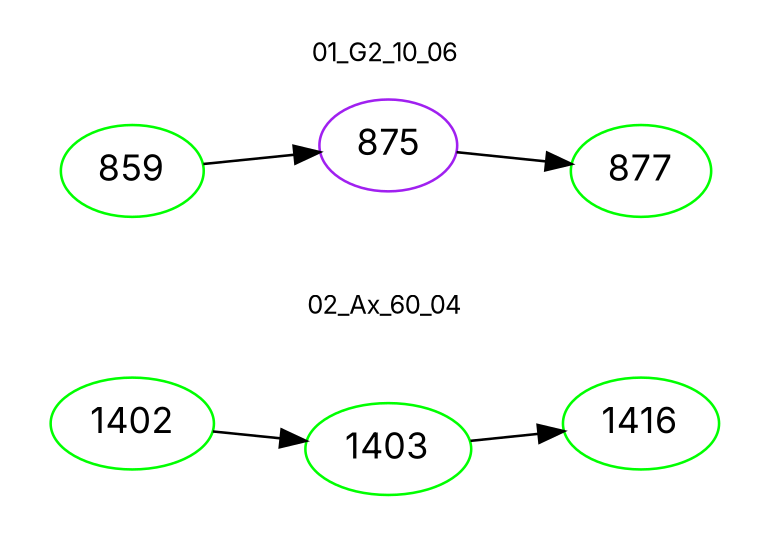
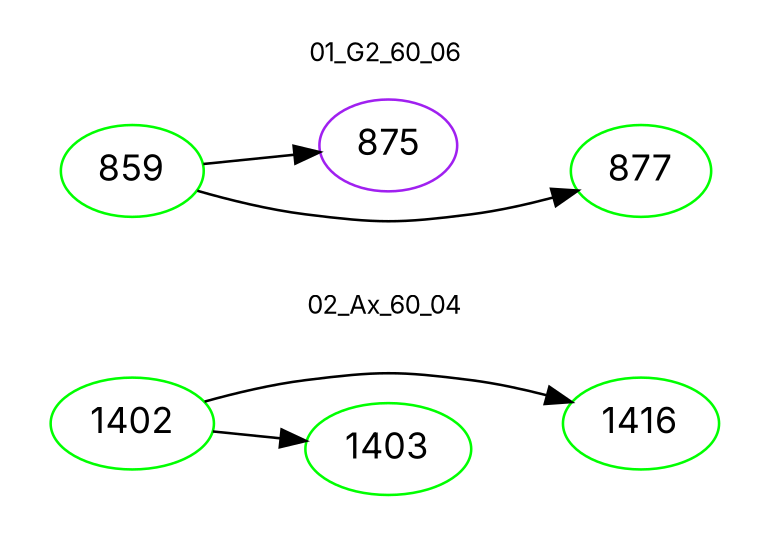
(386, 55) -> (386, 55)
(501, 157) -> (375, 221)
(504, 437) -> (375, 374)
